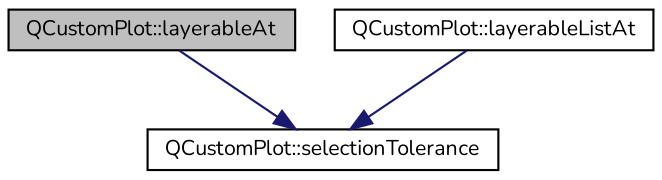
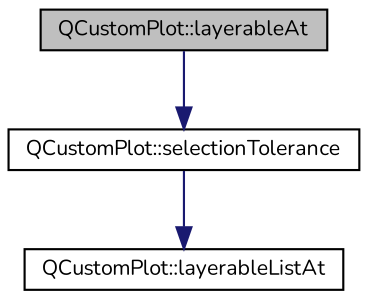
(418, 84) -> (184, 199)
